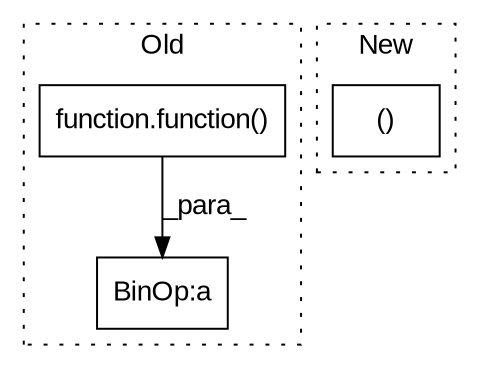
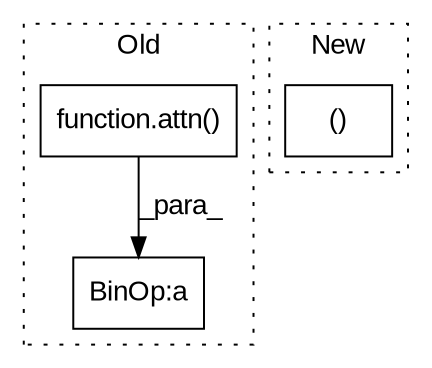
(162, 121) -> (139, 121)
